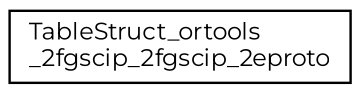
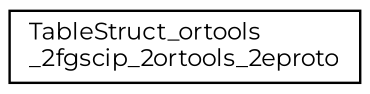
(180, 47) -> (185, 47)
